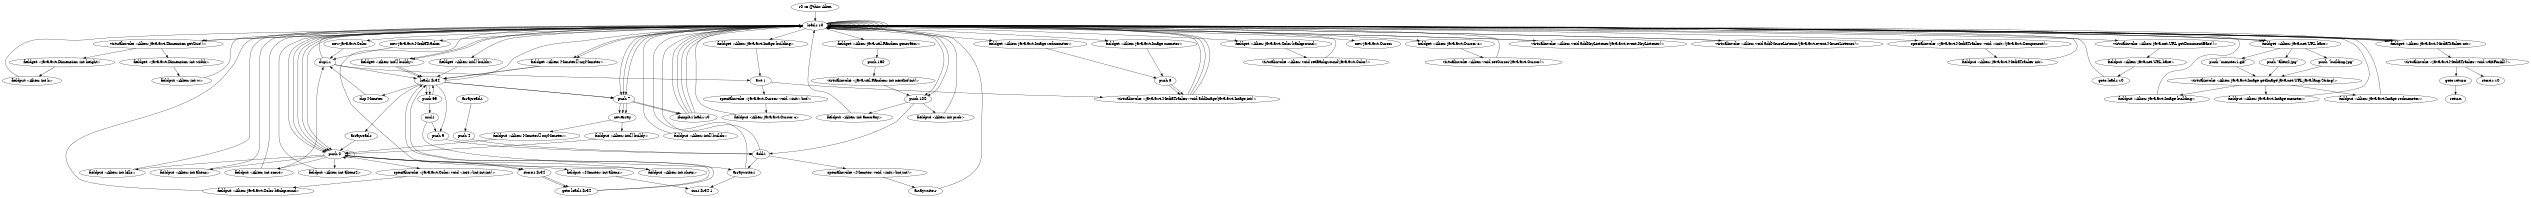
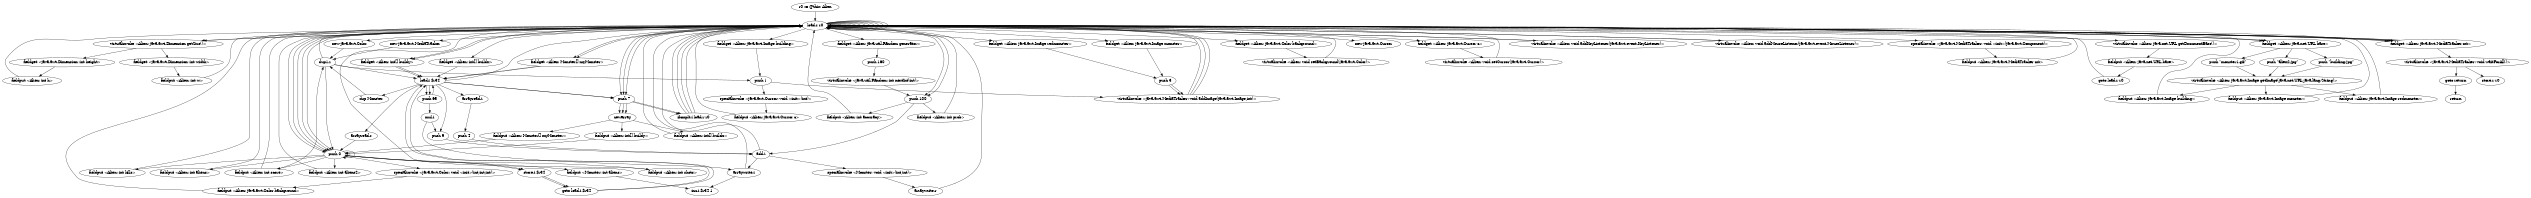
(761, 81) -> (761, 81)
none -> (450, 89)
none -> (327, 107)
none -> (658, 126)
